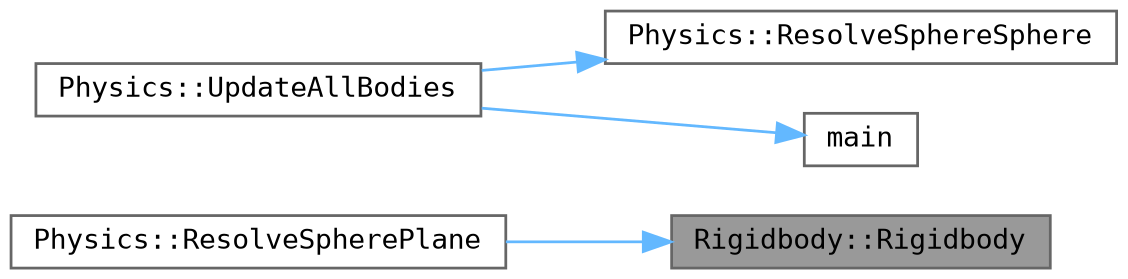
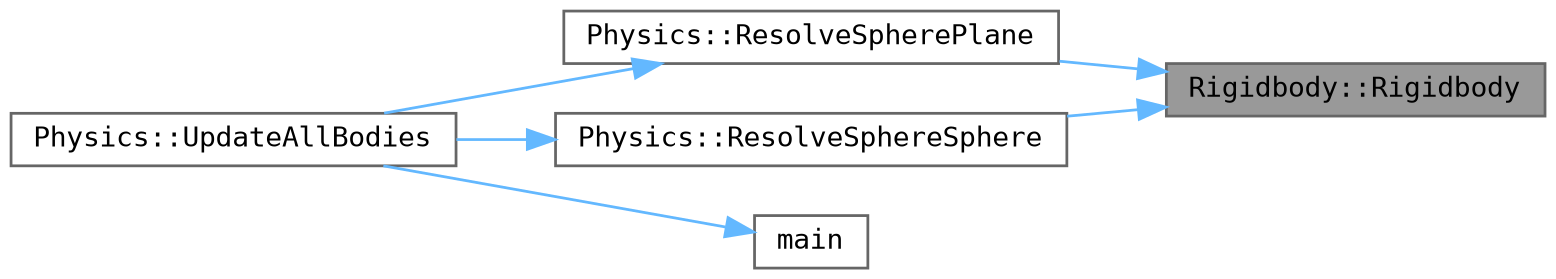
none -> (509, 91)
none -> (1102, 113)
